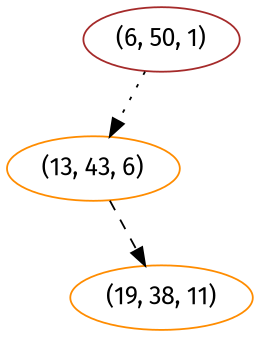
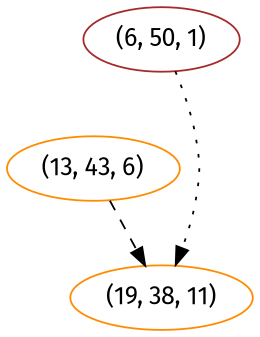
(132, 96) -> (199, 159)
